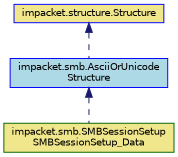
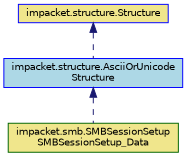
(89, 73) -> (93, 73)
